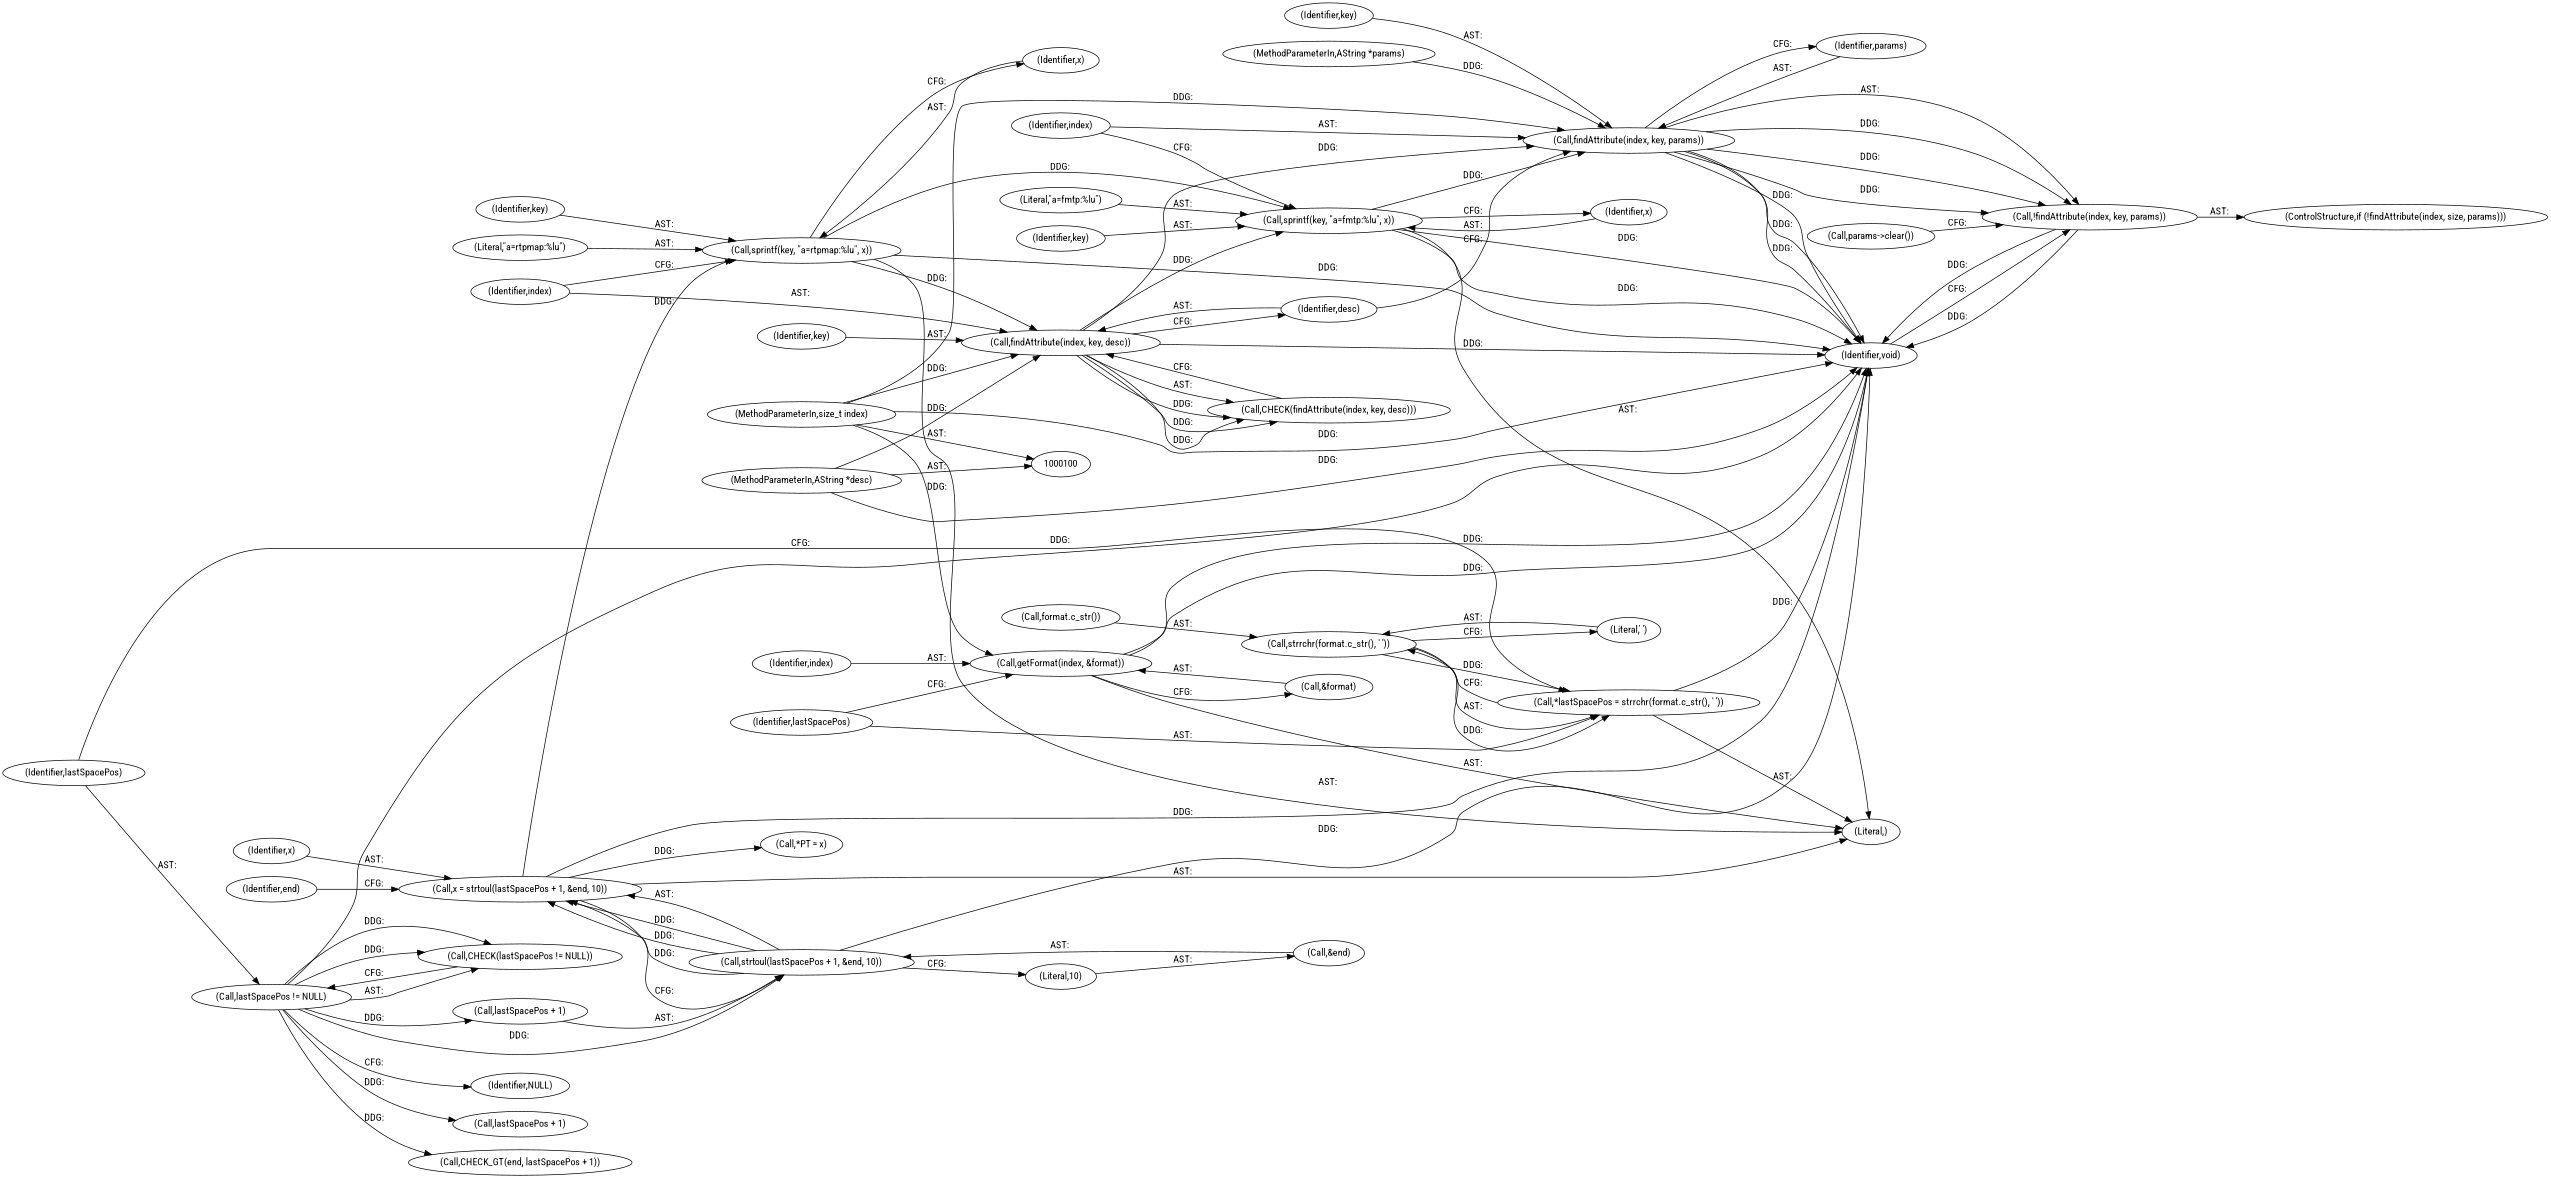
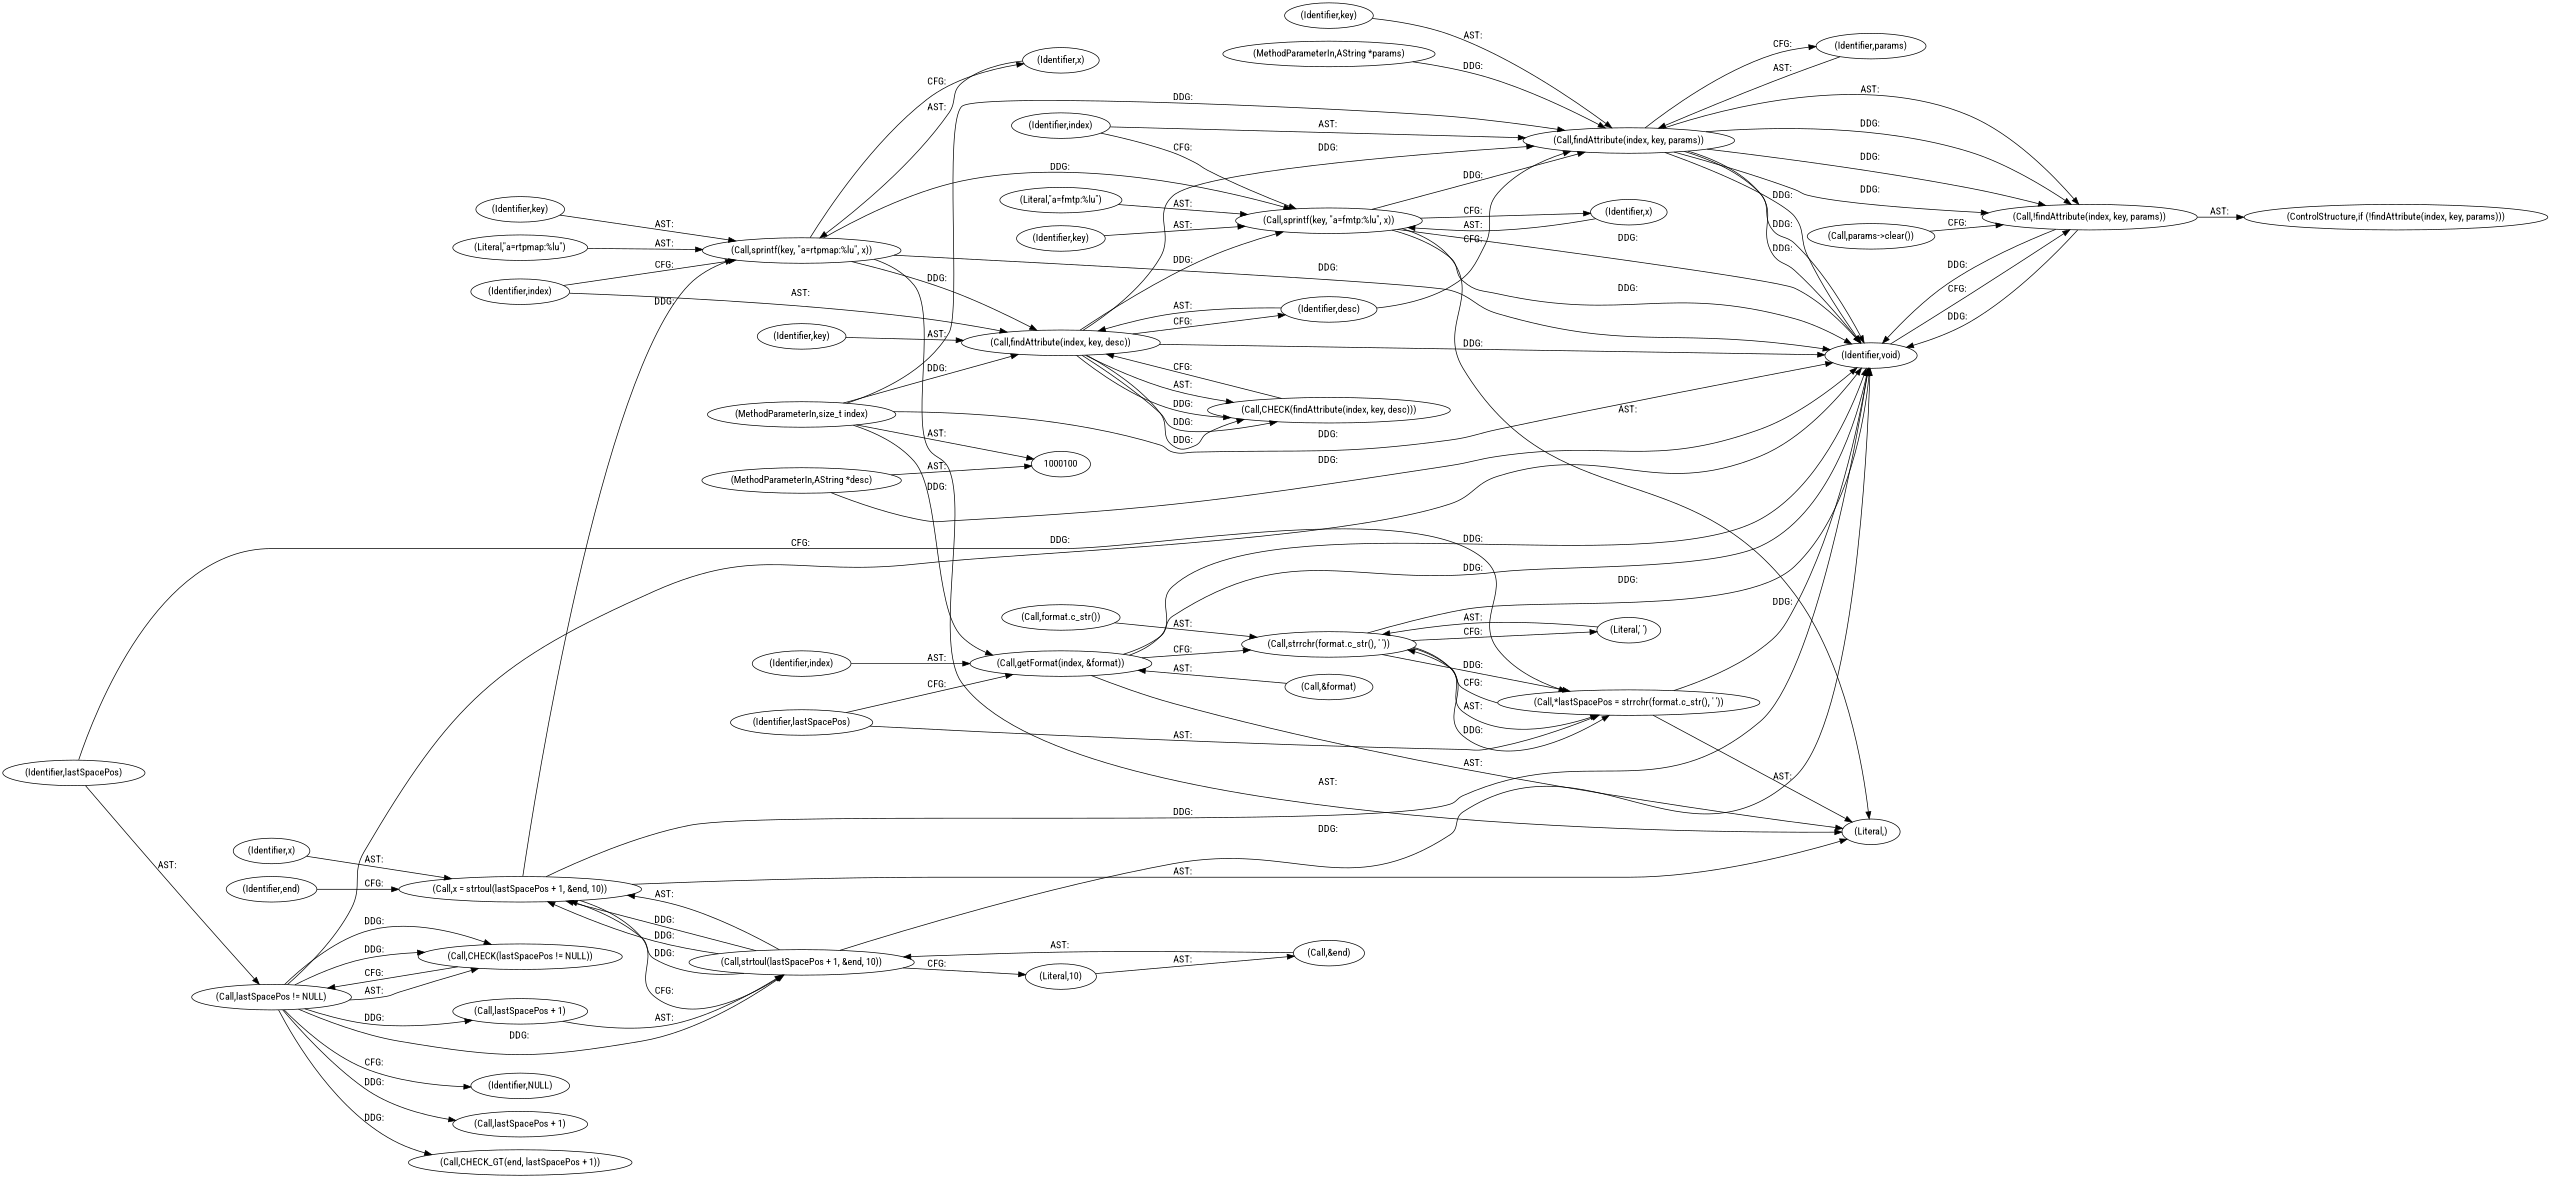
(2396, 217) -> (2396, 217)
(937, 419) -> none
none -> (1687, 599)
(1187, 699) -> (1193, 654)
(802, 845) -> none
